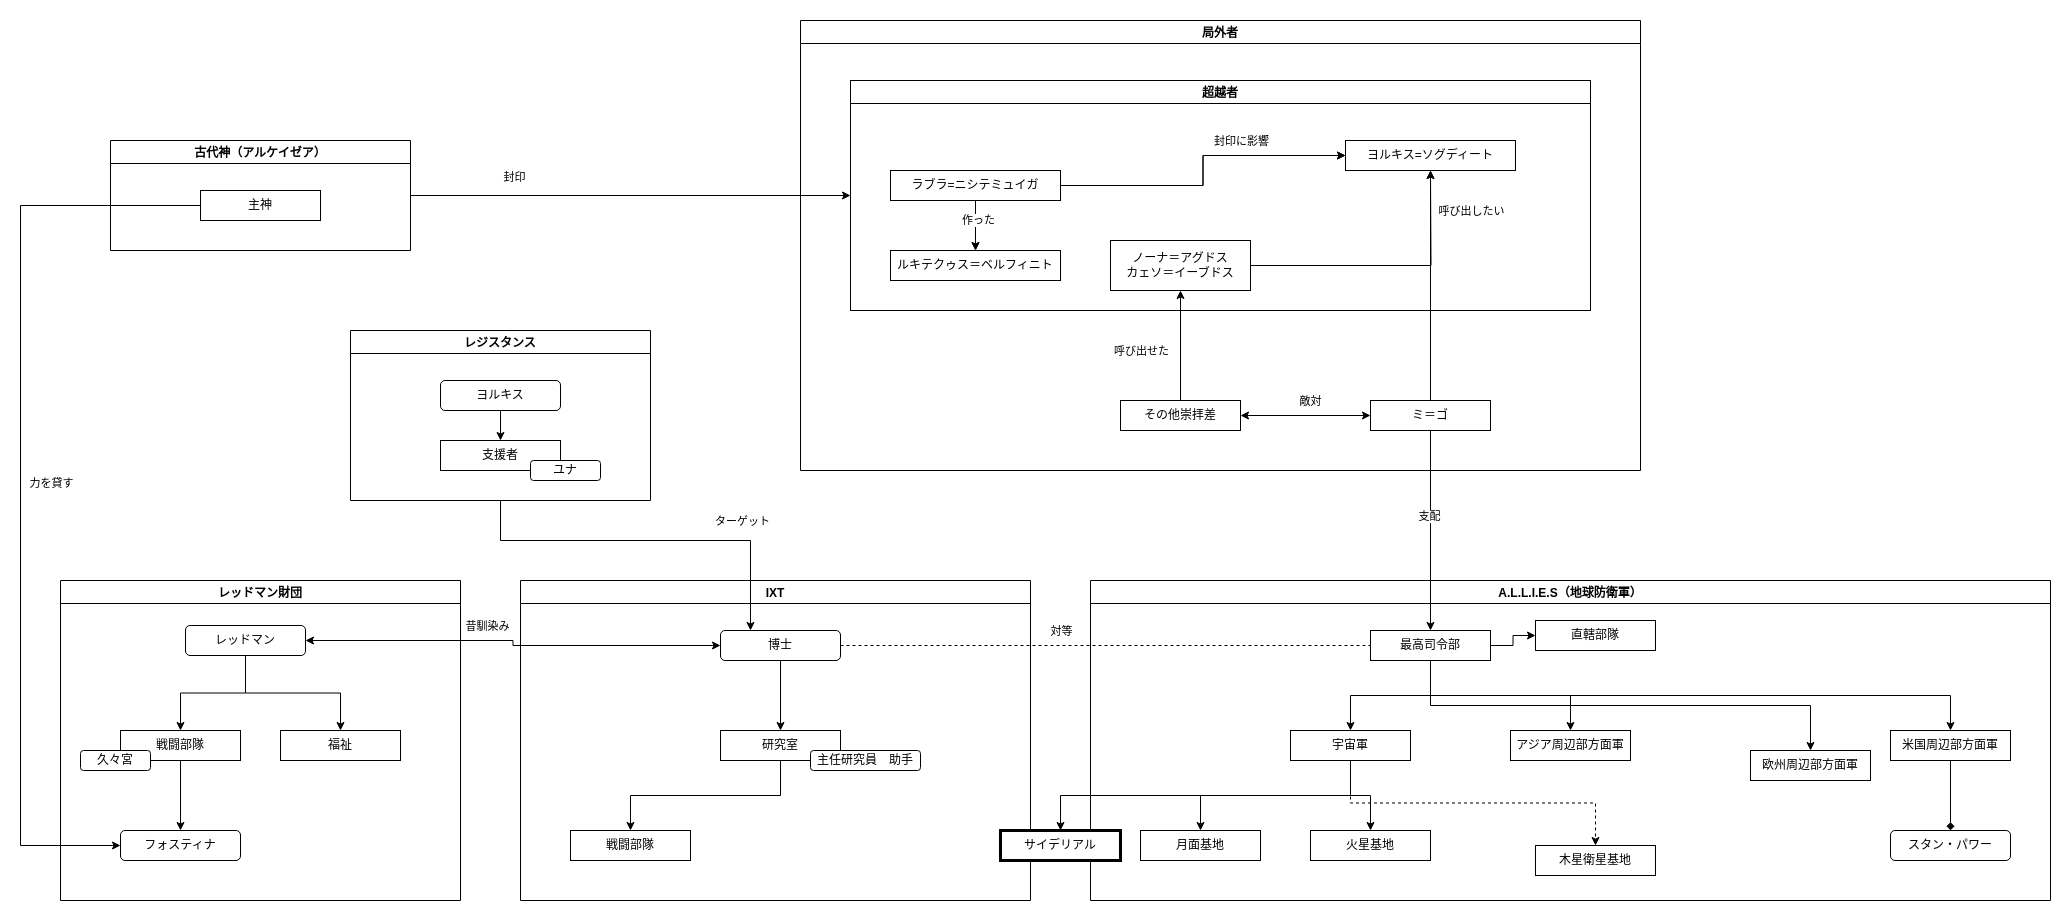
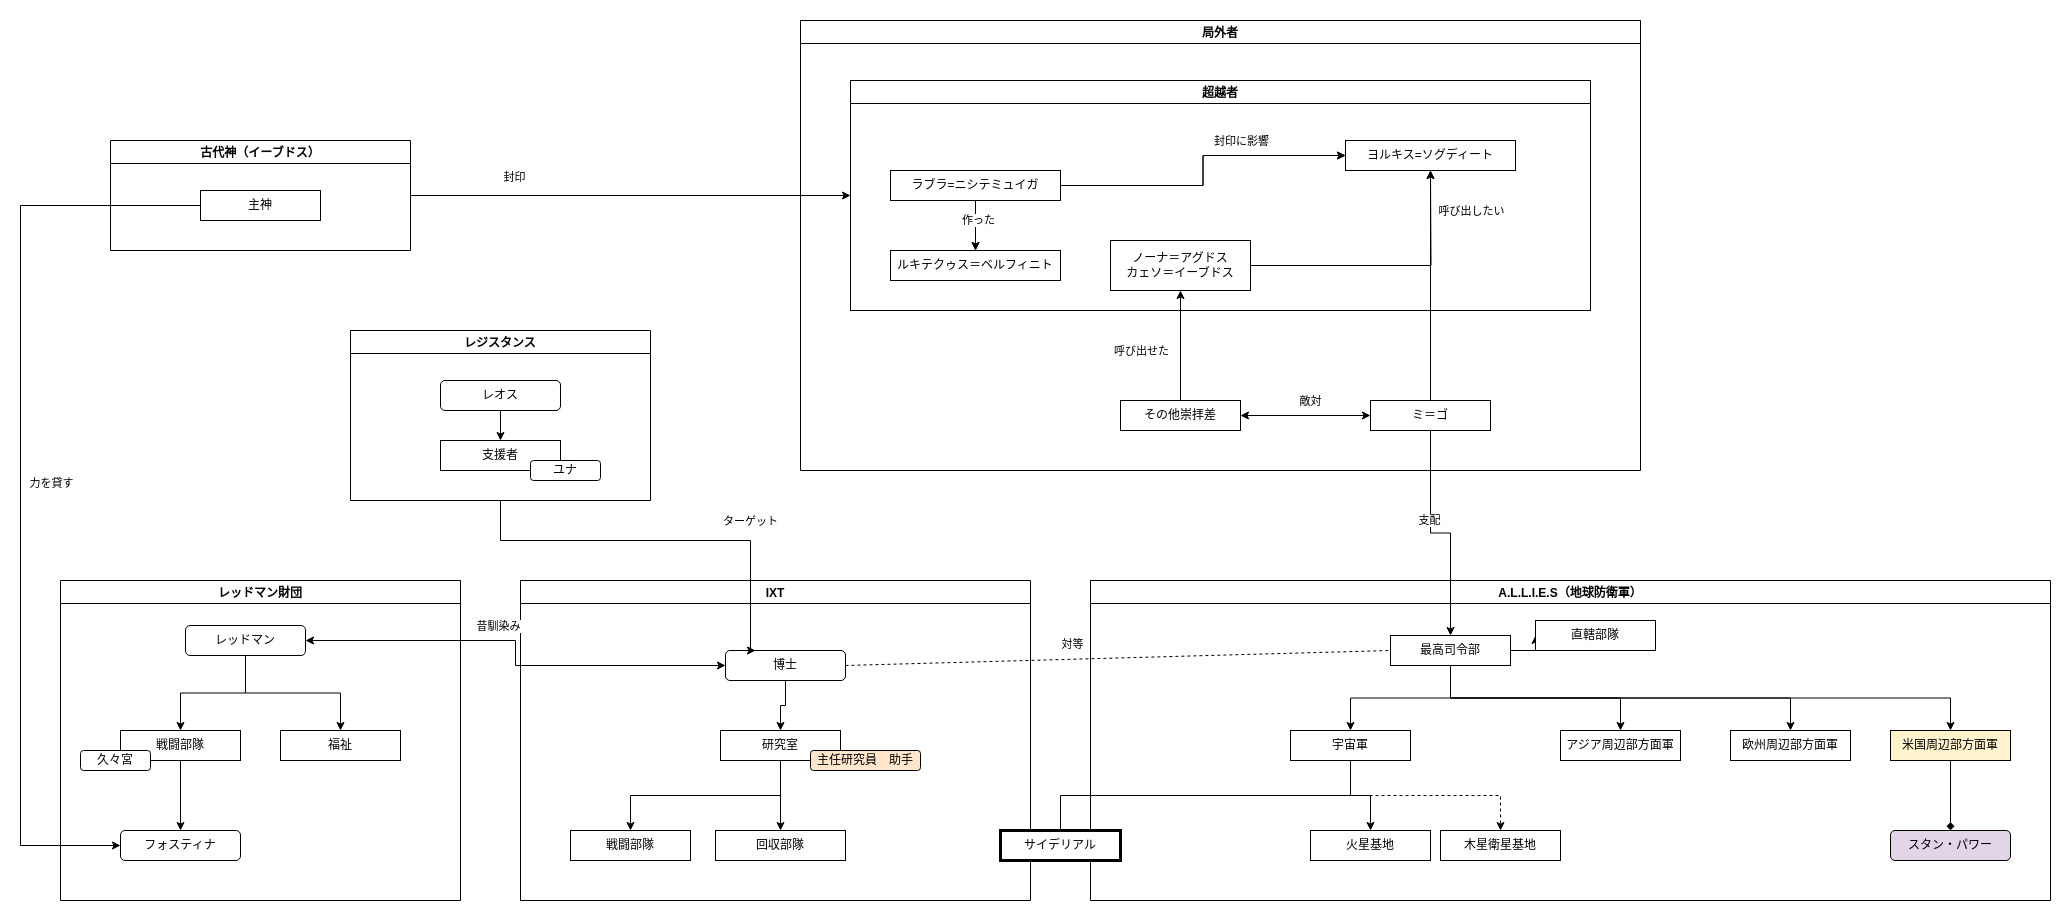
(260, 153) -> (260, 153)
(501, 396) -> (501, 396)
(781, 646) -> (786, 666)
(1431, 646) -> (1451, 651)
(1571, 746) -> (1621, 746)
(1951, 746) -> (1951, 746)
(866, 761) -> (866, 761)
(1811, 766) -> (1791, 746)
none -> (781, 810)
(1201, 810) -> none
(1061, 822) -> (1061, 825)
none -> (781, 846)
(1201, 846) -> none
(1951, 846) -> (1951, 846)
(1596, 861) -> (1501, 846)
